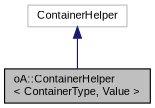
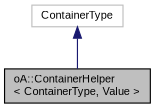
(77, 16) -> (77, 16)
